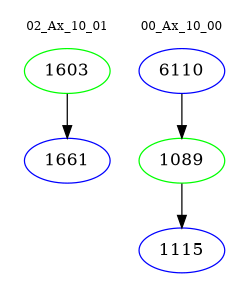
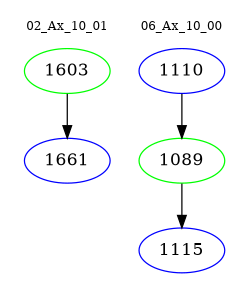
(182, 27) -> (182, 27)
(182, 71) -> (182, 71)
